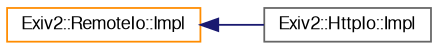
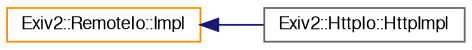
(348, 25) -> (364, 25)
